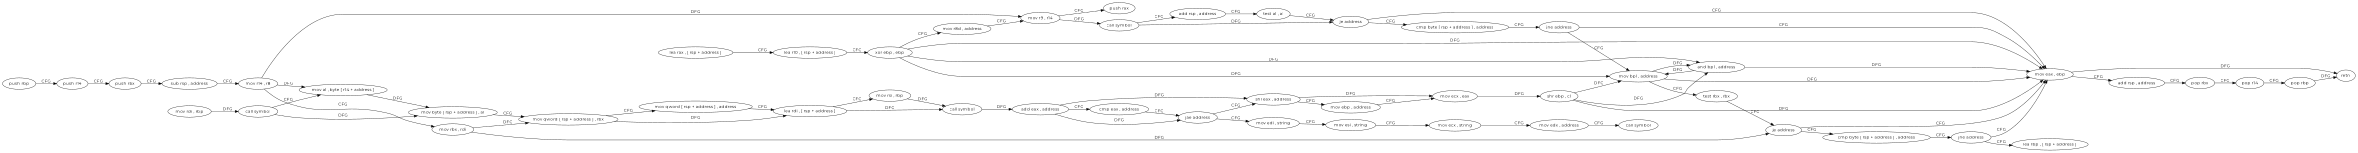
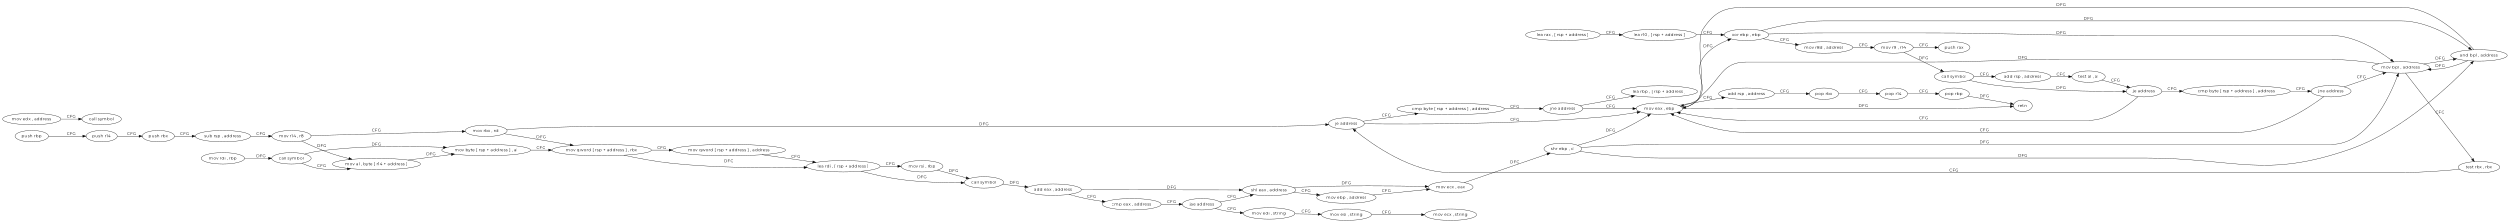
(627, 14) -> none
(1476, 43) -> (1702, 59)
(1116, 124) -> none
(1504, 125) -> none
